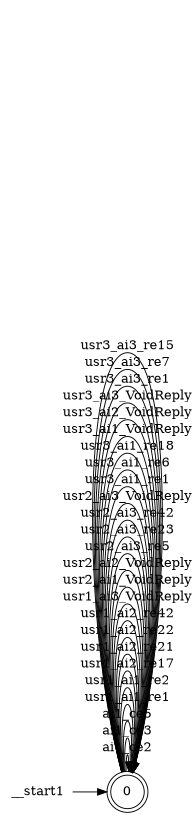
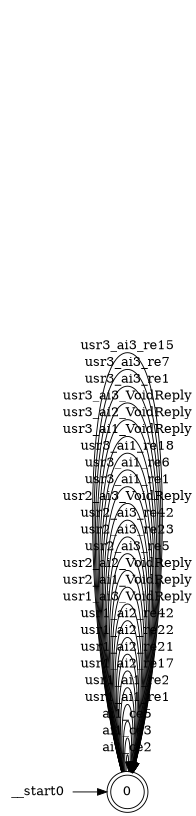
(38, 792) -> (38, 792)
